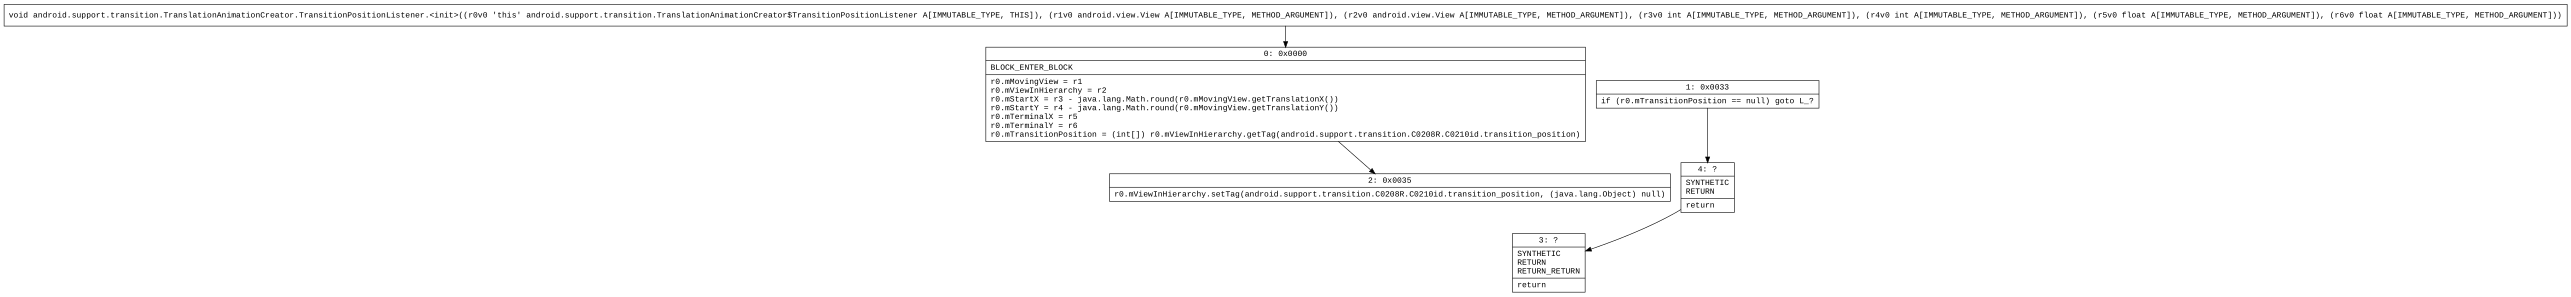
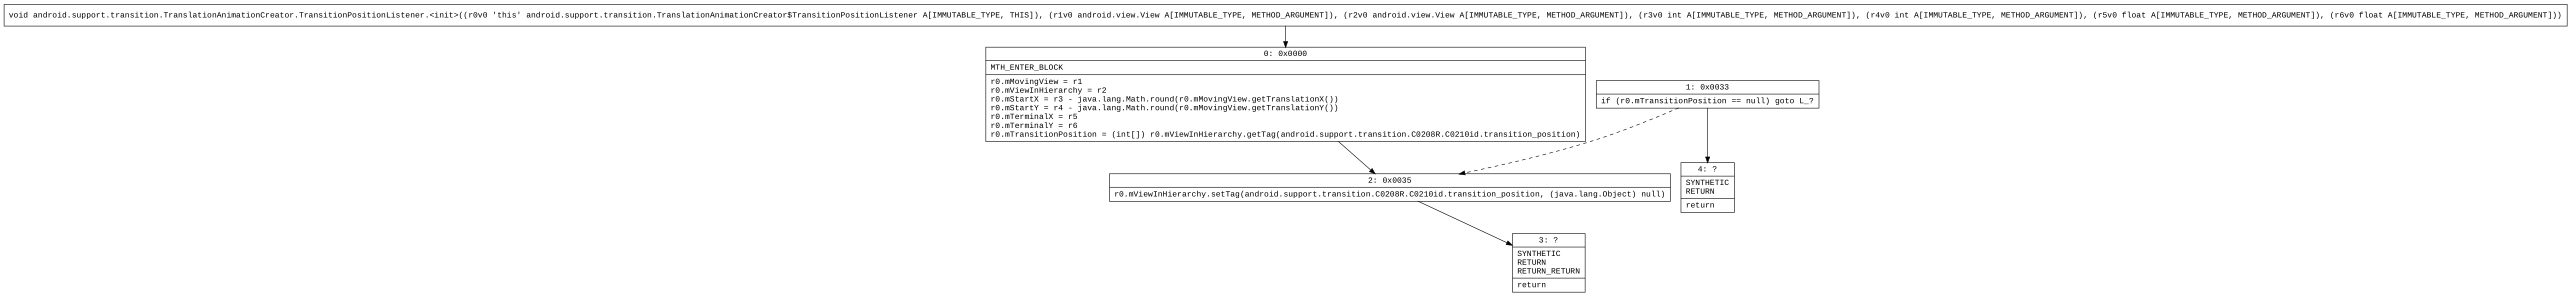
(1032, 67) -> (1027, 67)
none -> (1574, 147)
(1637, 231) -> (1462, 222)
